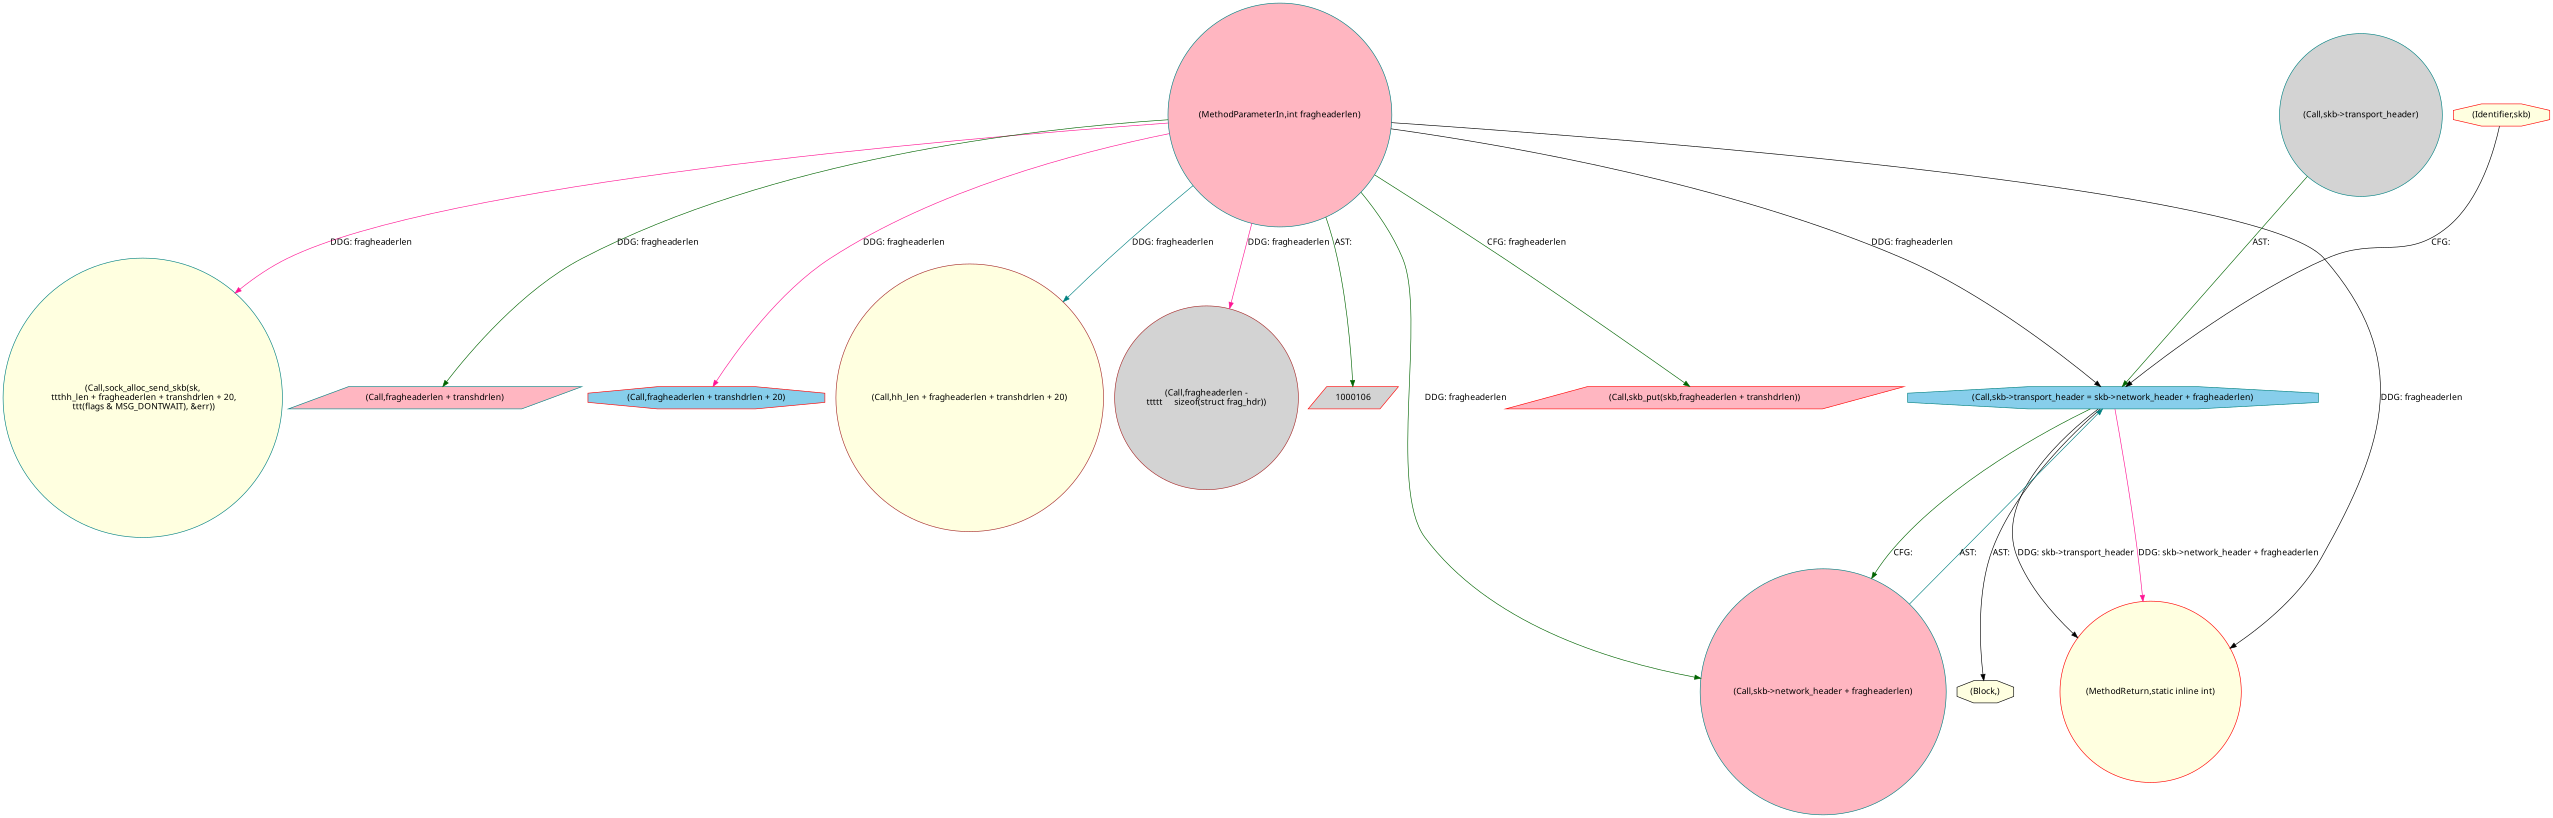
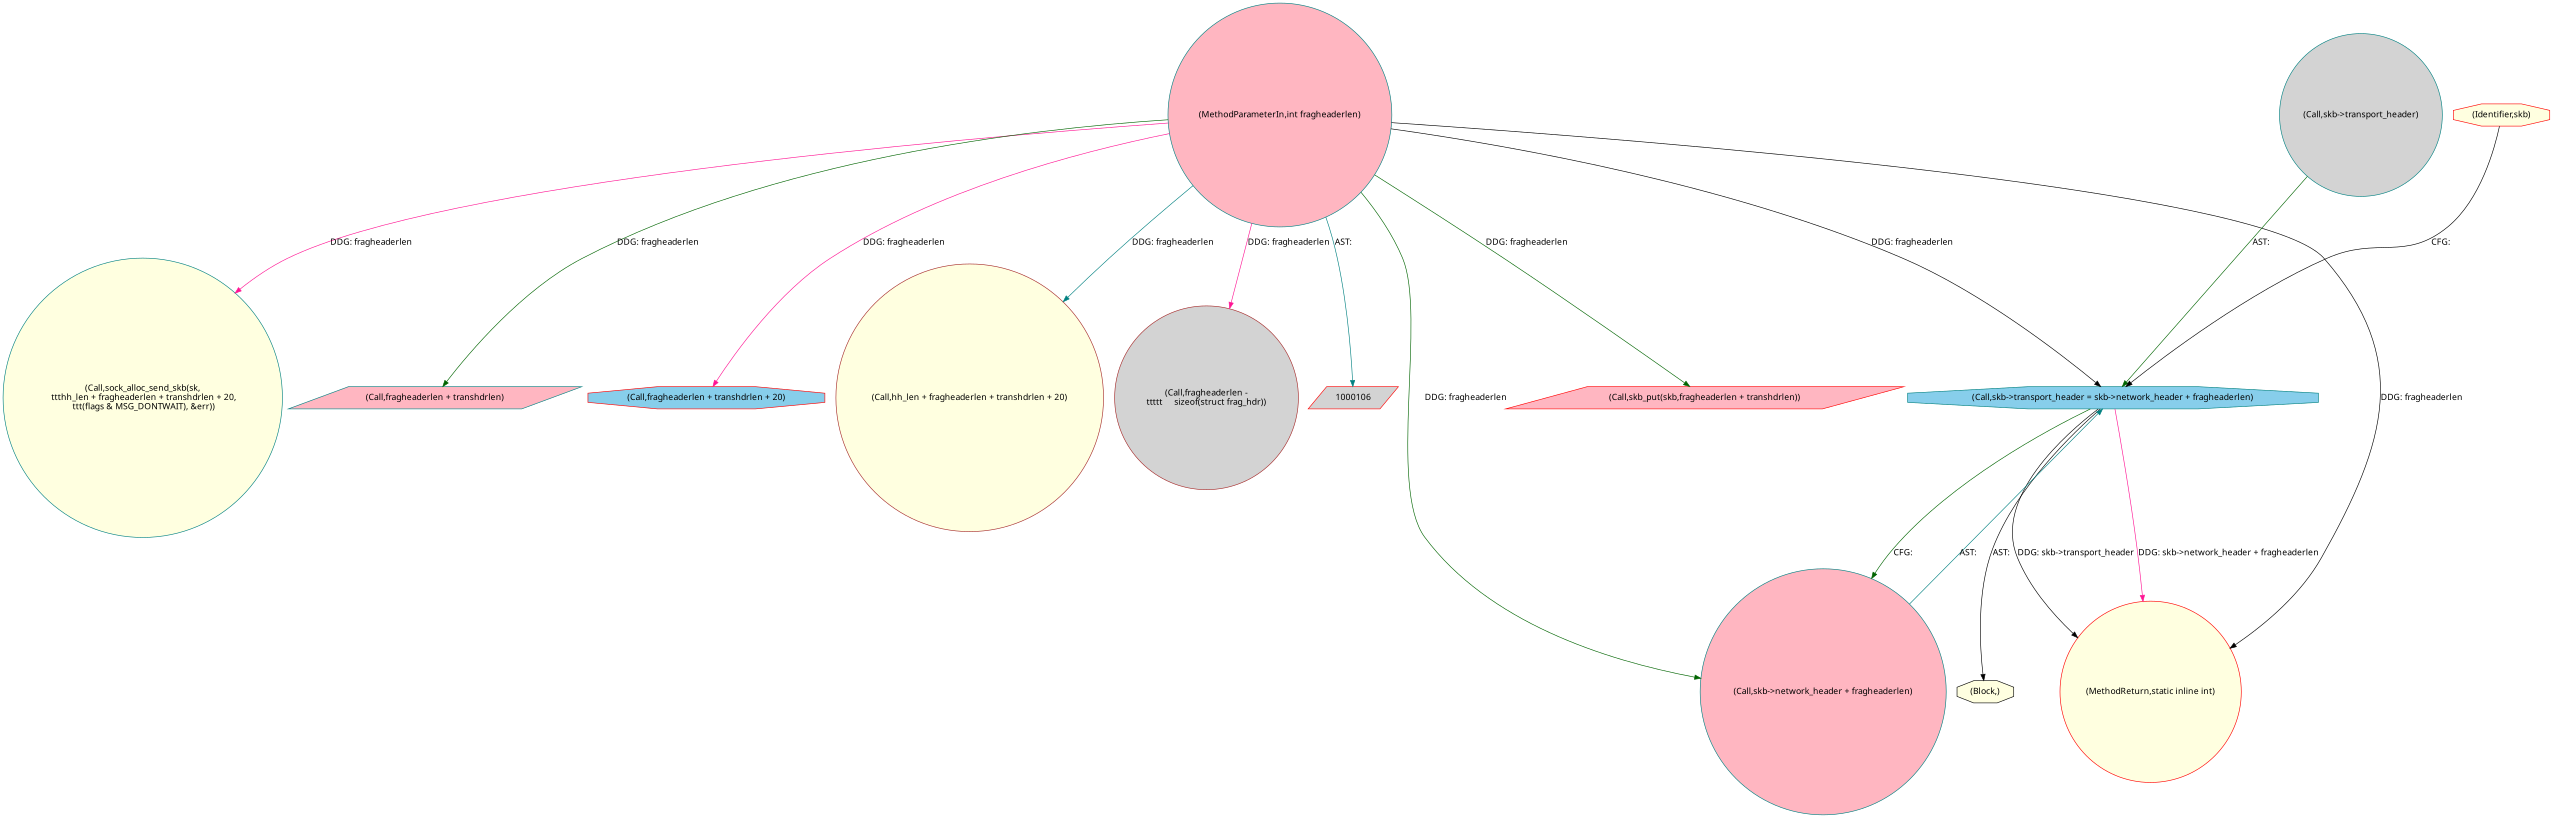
(1527, 243) -> (1527, 243)
(1344, 298) -> (1344, 298)
